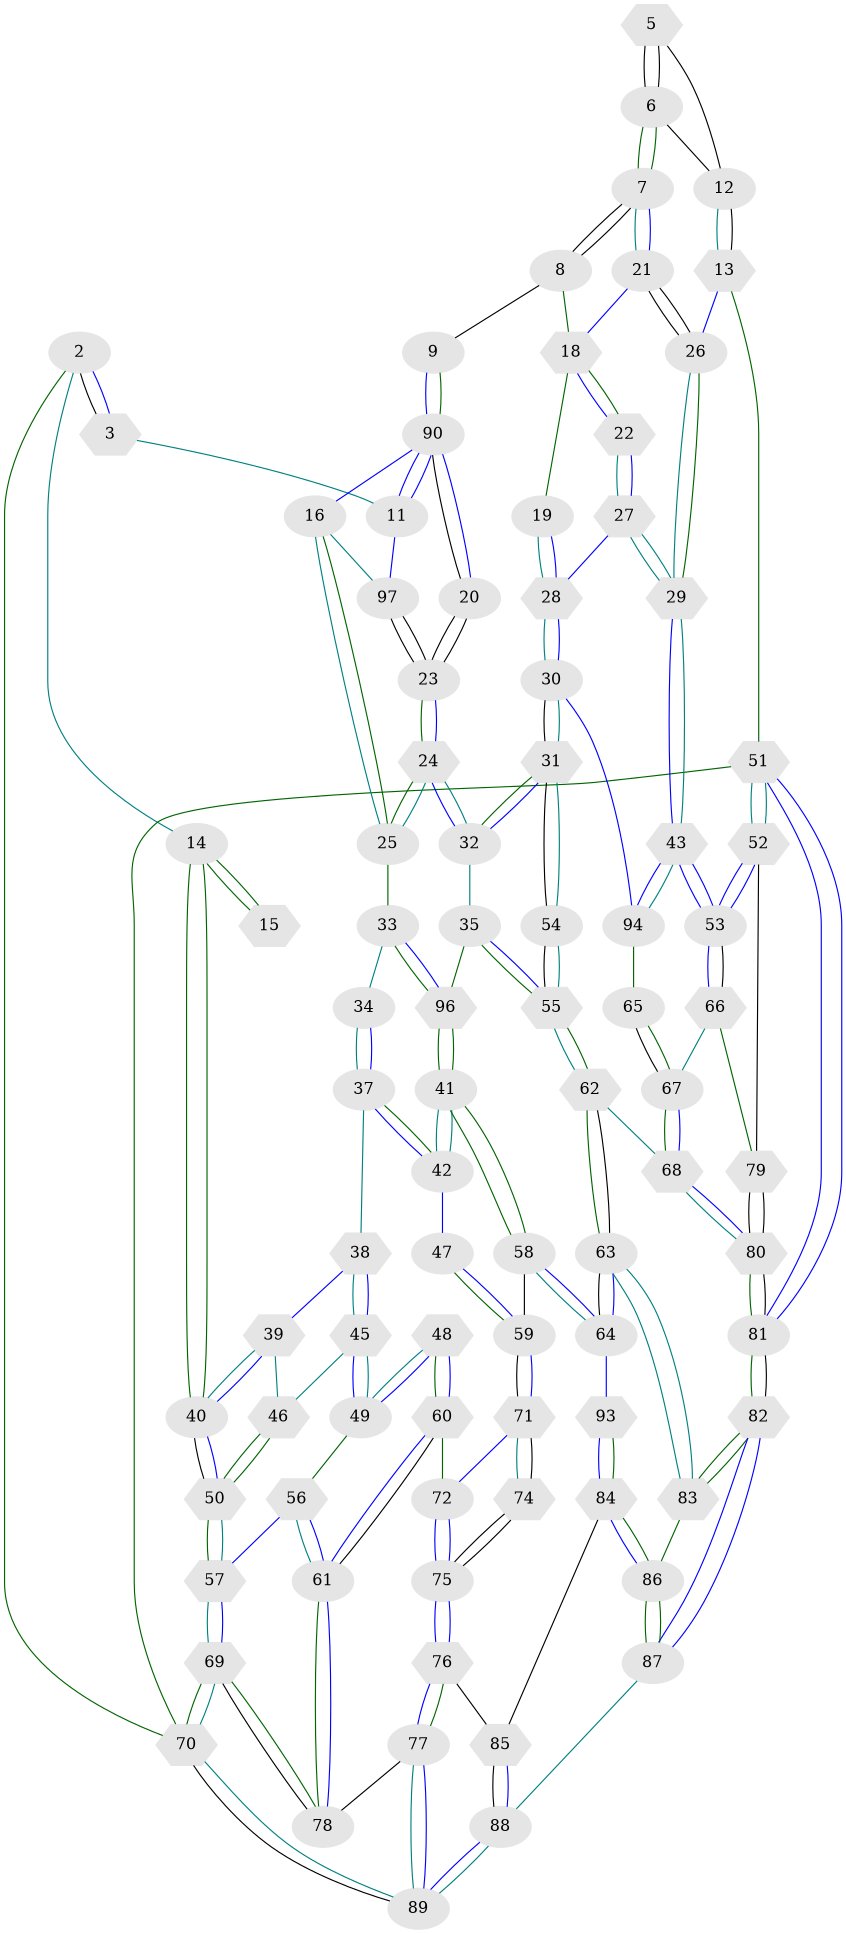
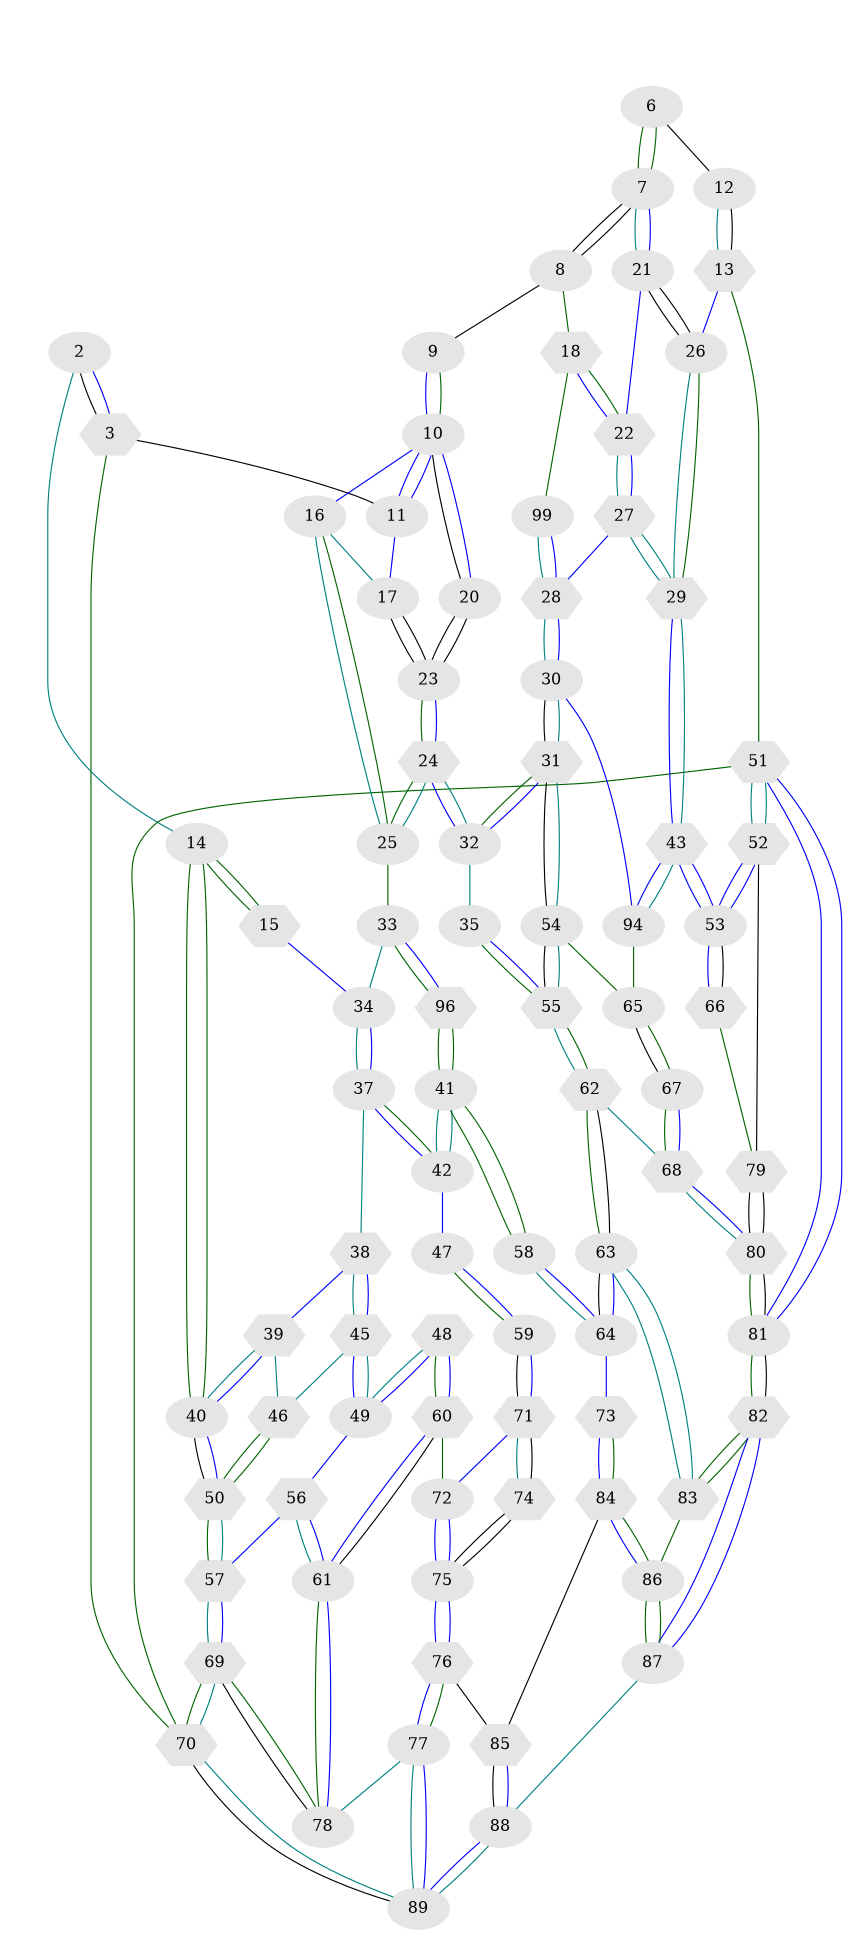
(652, 25) -> none
(608, 311) -> (634, 353)
(433, 435) -> (433, 435)
(257, 467) -> (257, 467)
(543, 516) -> (543, 516)
(388, 598) -> (388, 598)
none -> (317, 967)
(458, 967) -> none
none -> (593, 967)
(694, 1049) -> none
(5, 1086) -> (91, 1103)
(524, 1295) -> none
(606, 1417) -> (606, 1417)
(330, 1457) -> (330, 1457)
(371, 1786) -> (371, 1786)
